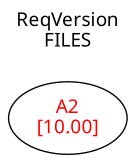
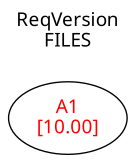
(68, 118) -> (68, 118)
